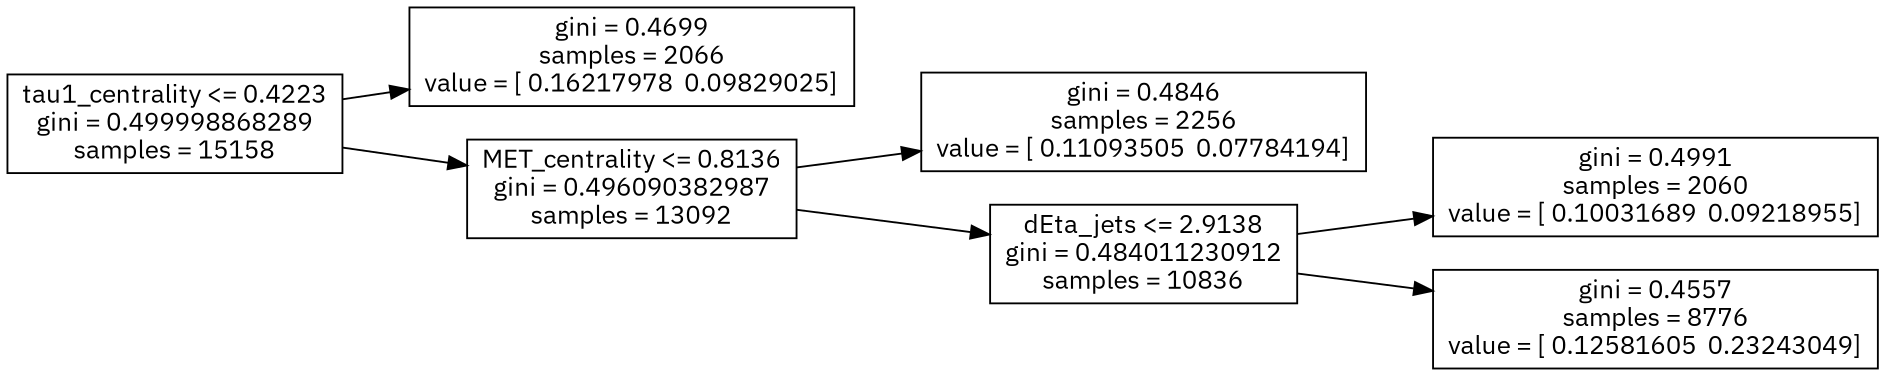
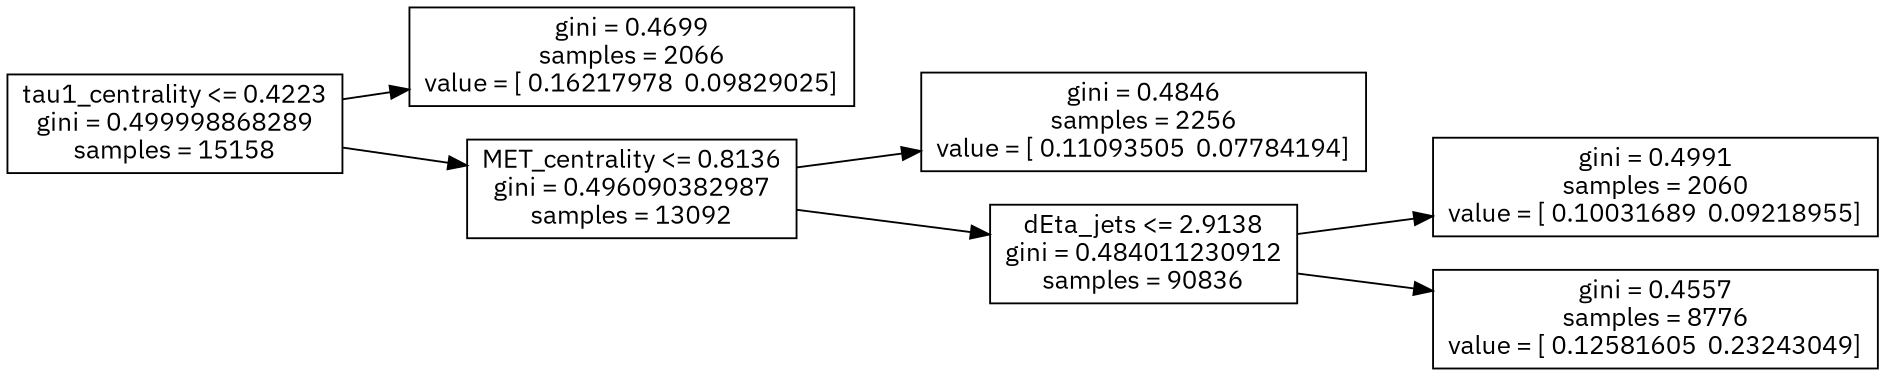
(1144, 254) -> (1144, 254)
